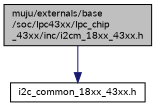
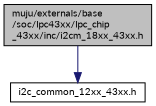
(78, 92) -> (78, 92)
